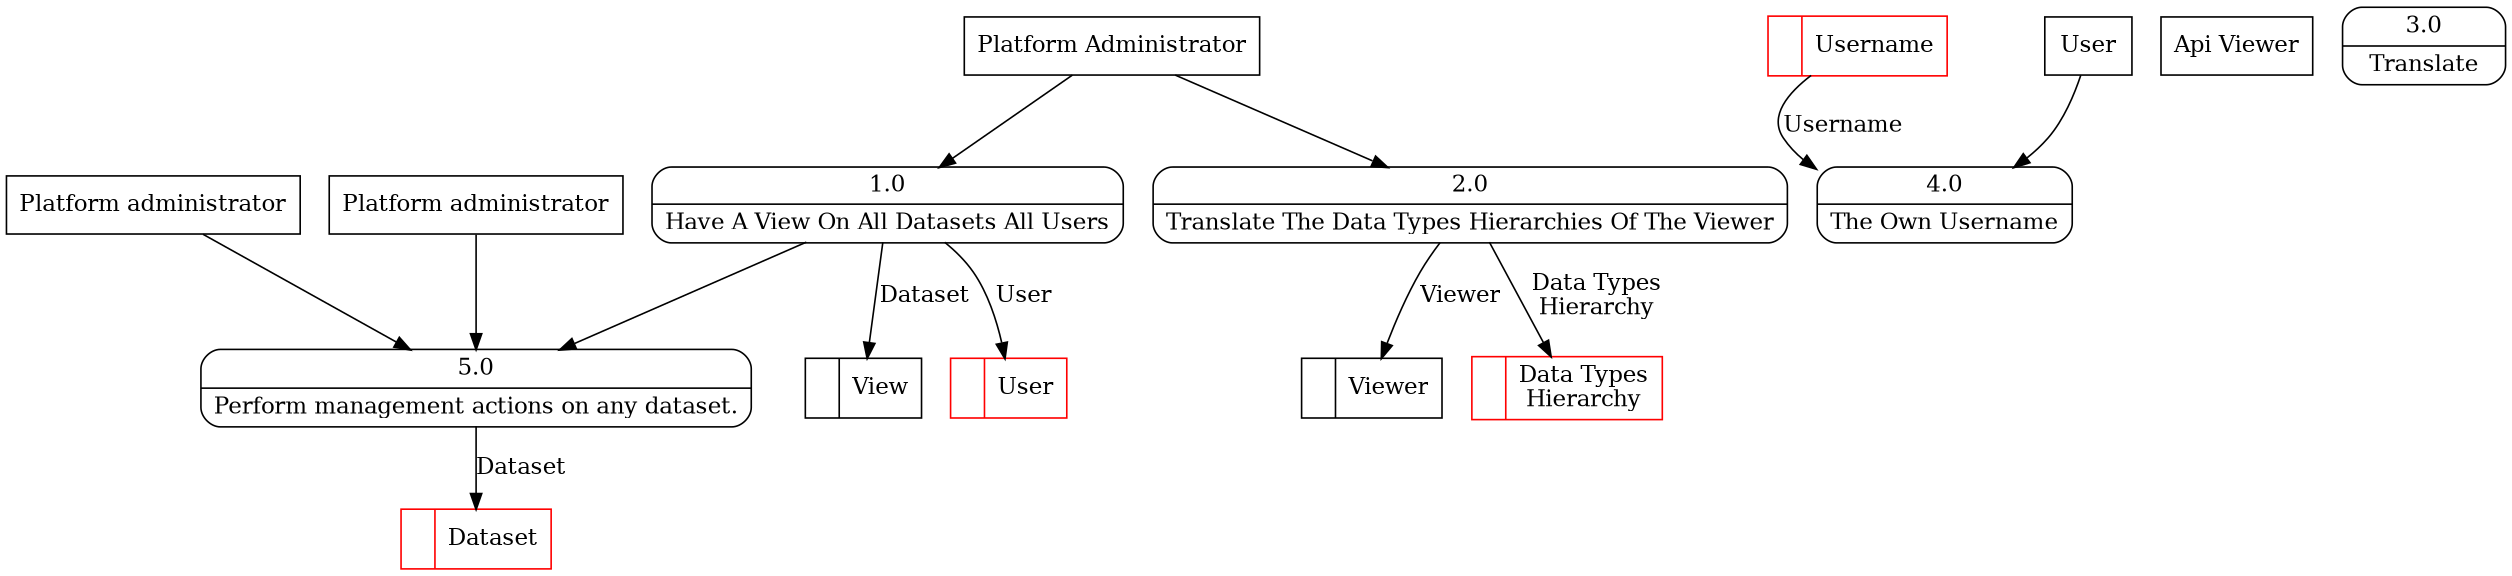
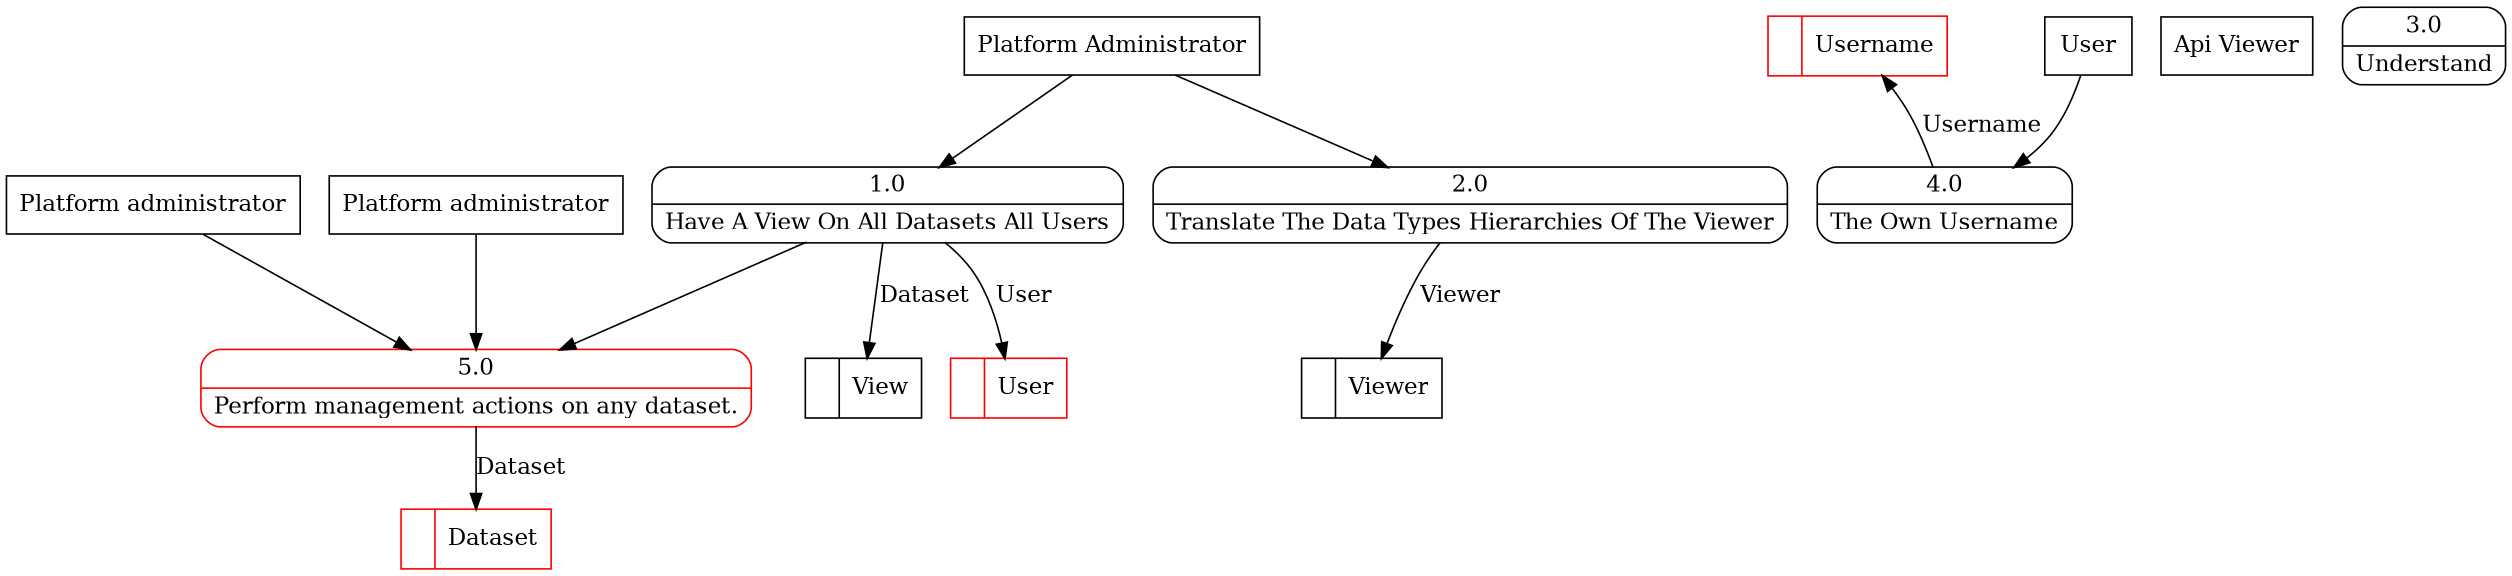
(2424, 65) -> (2424, 65)
(1779, 116) -> (1916, 126)
(476, 388) -> (476, 388)
(1567, 388) -> none
